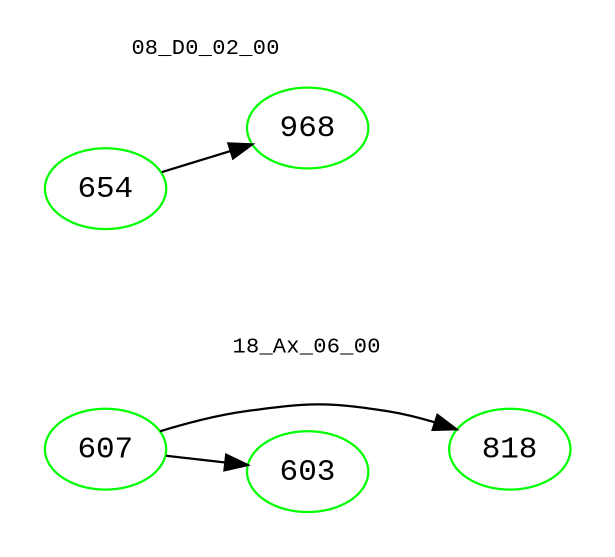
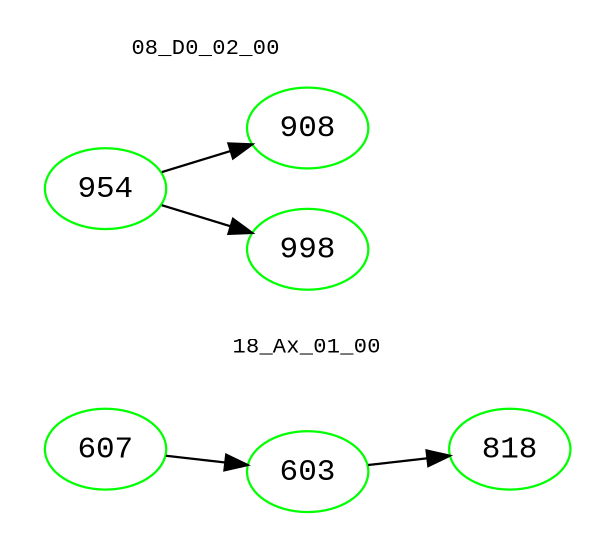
(308, 128) -> (308, 128)
(106, 189) -> (106, 189)
none -> (308, 249)
(308, 347) -> (308, 347)
(297, 405) -> (398, 462)
